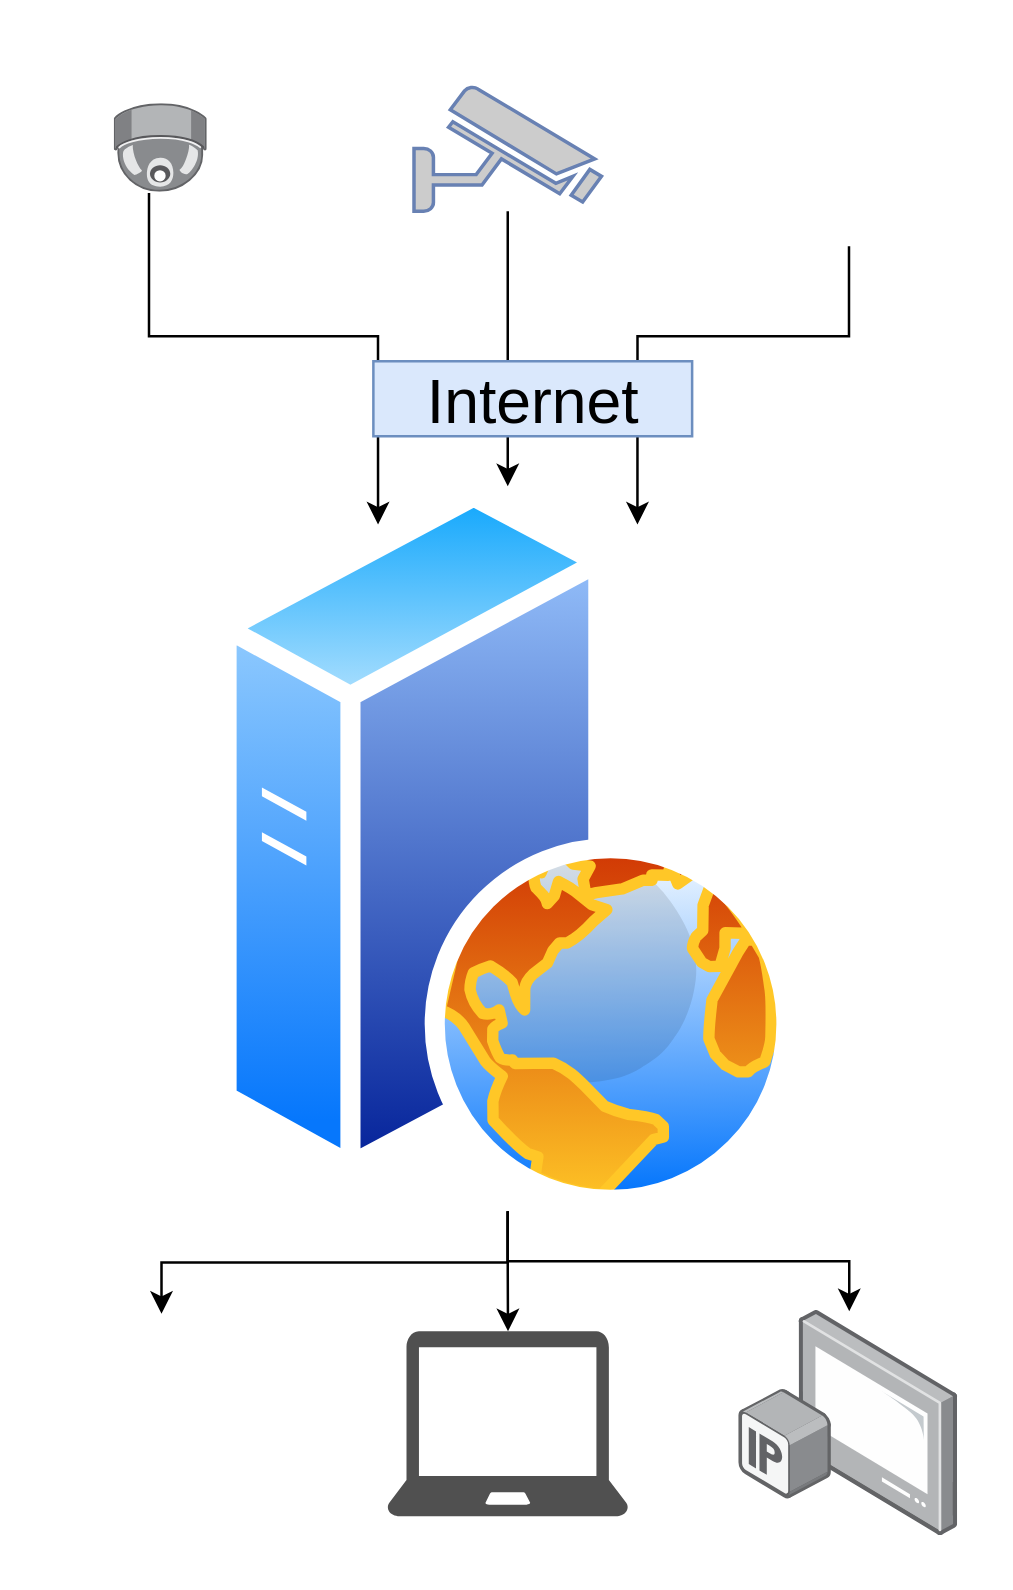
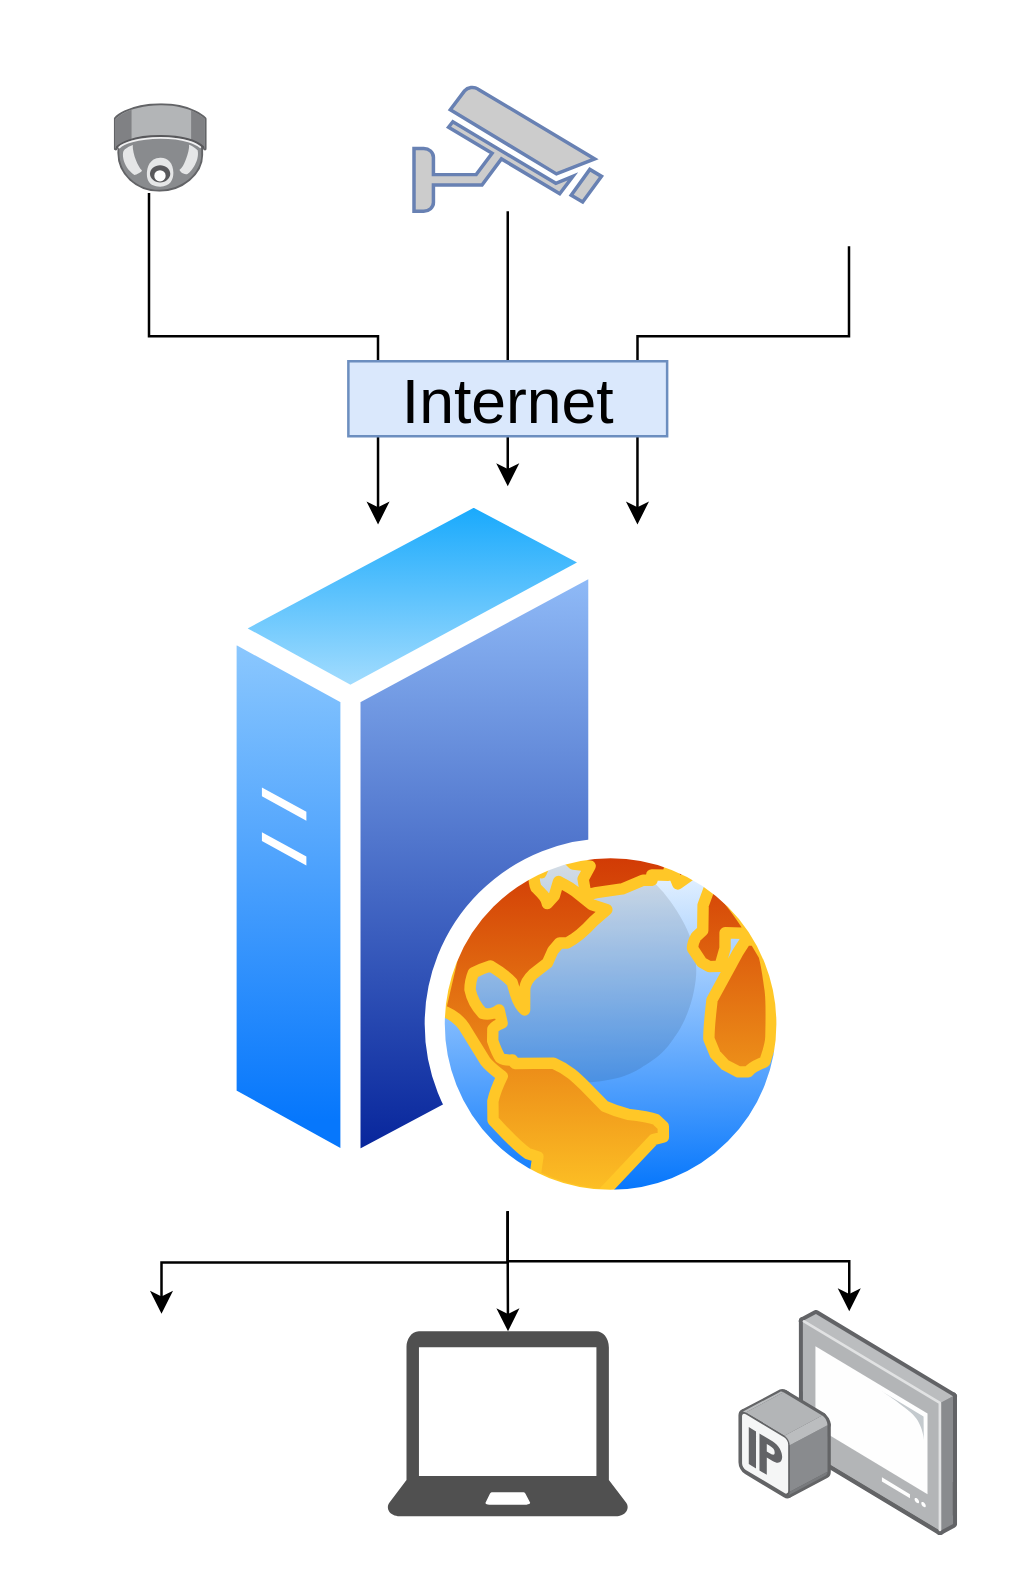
(533, 399) -> (508, 399)
